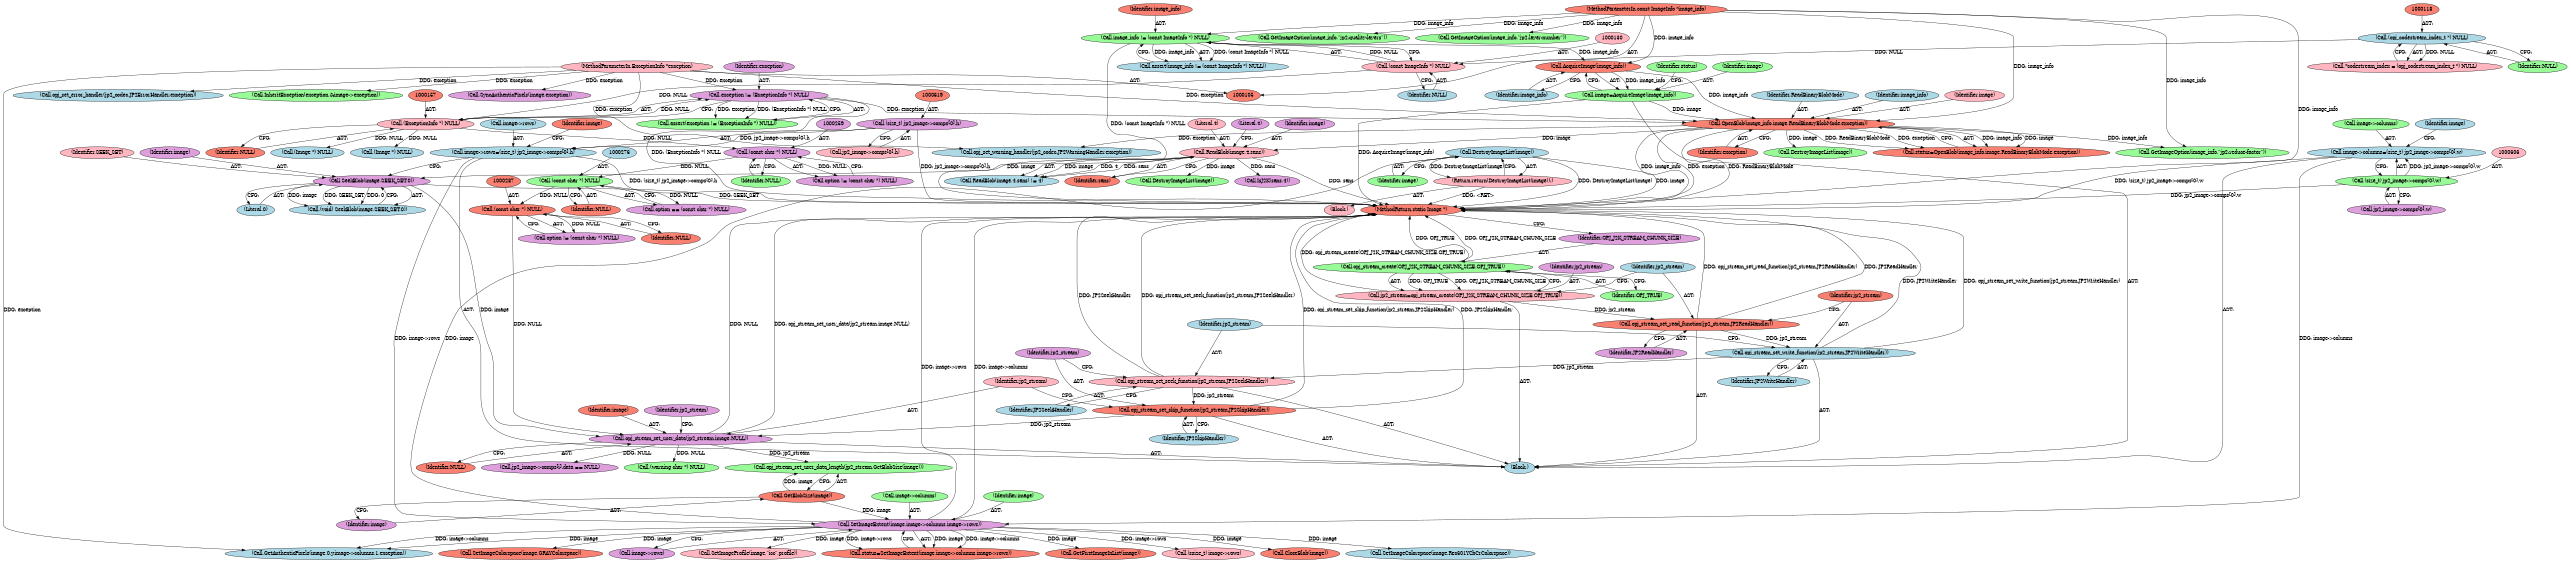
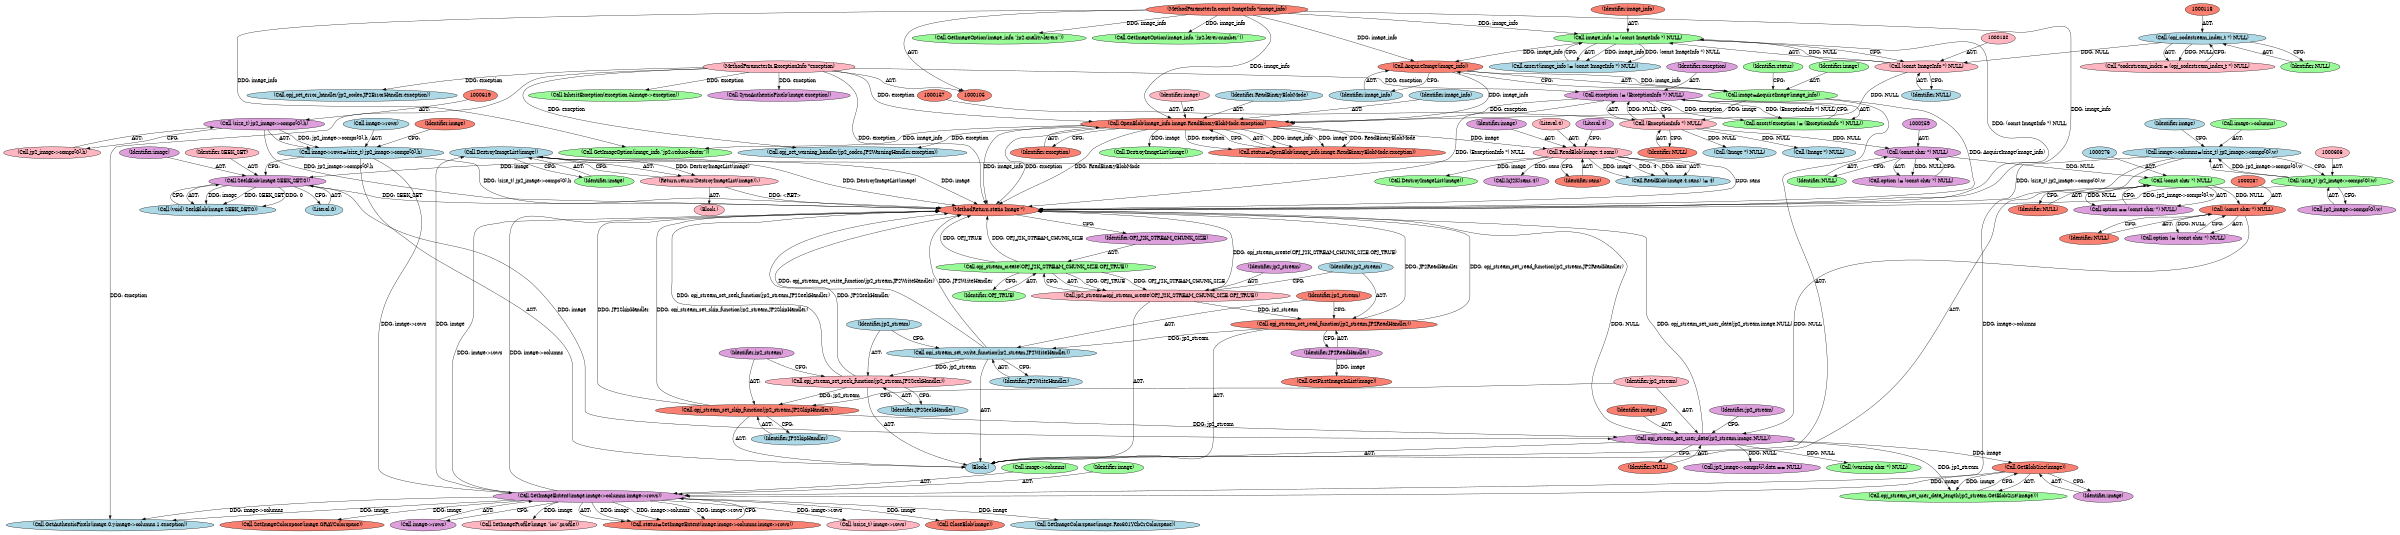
none -> (898, 144)
none -> (1899, 447)
(1020, 537) -> (1337, 366)
